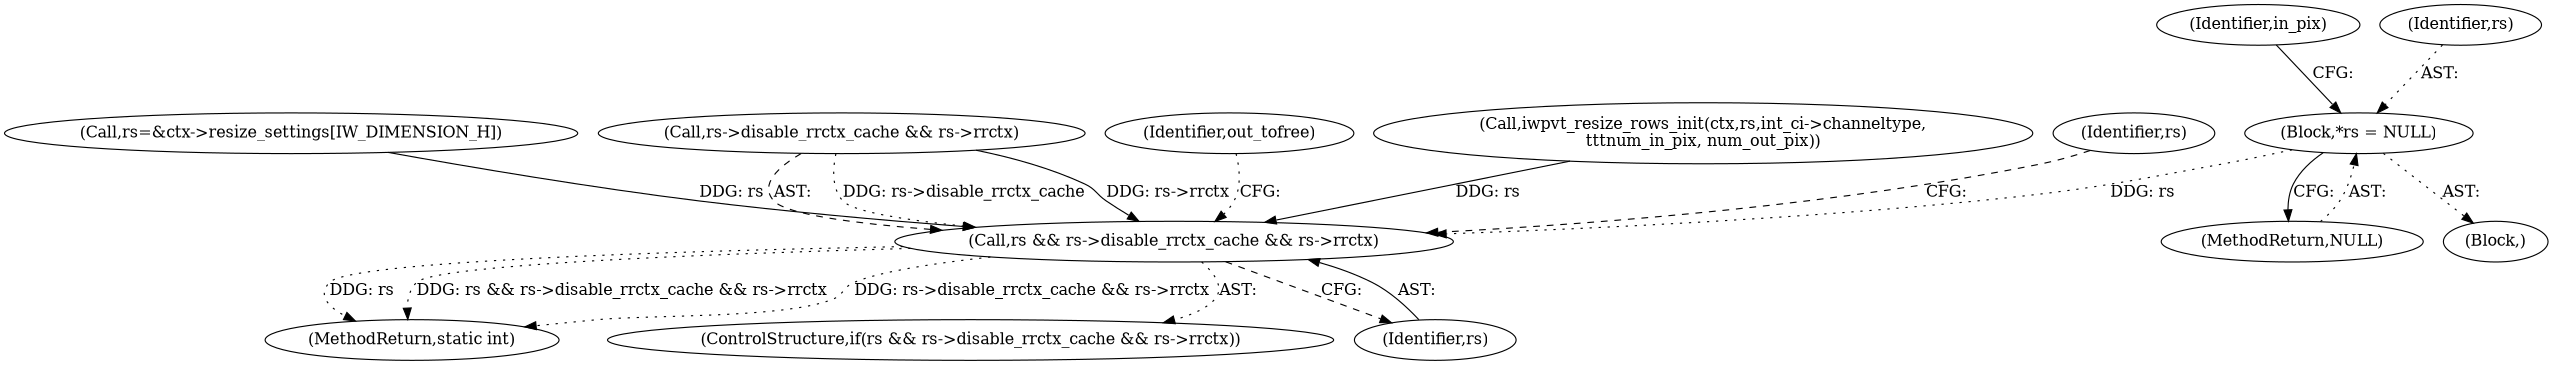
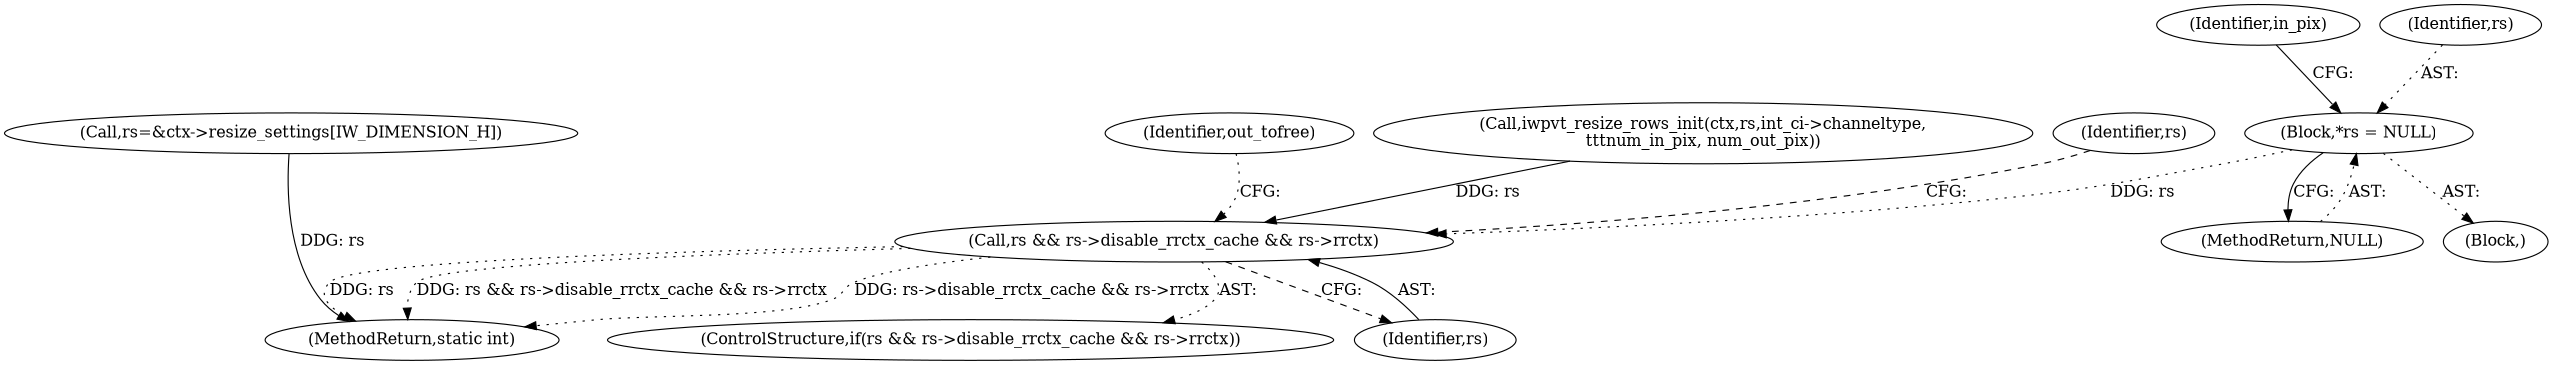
(842, 133) -> none
(674, 198) -> (295, 242)
